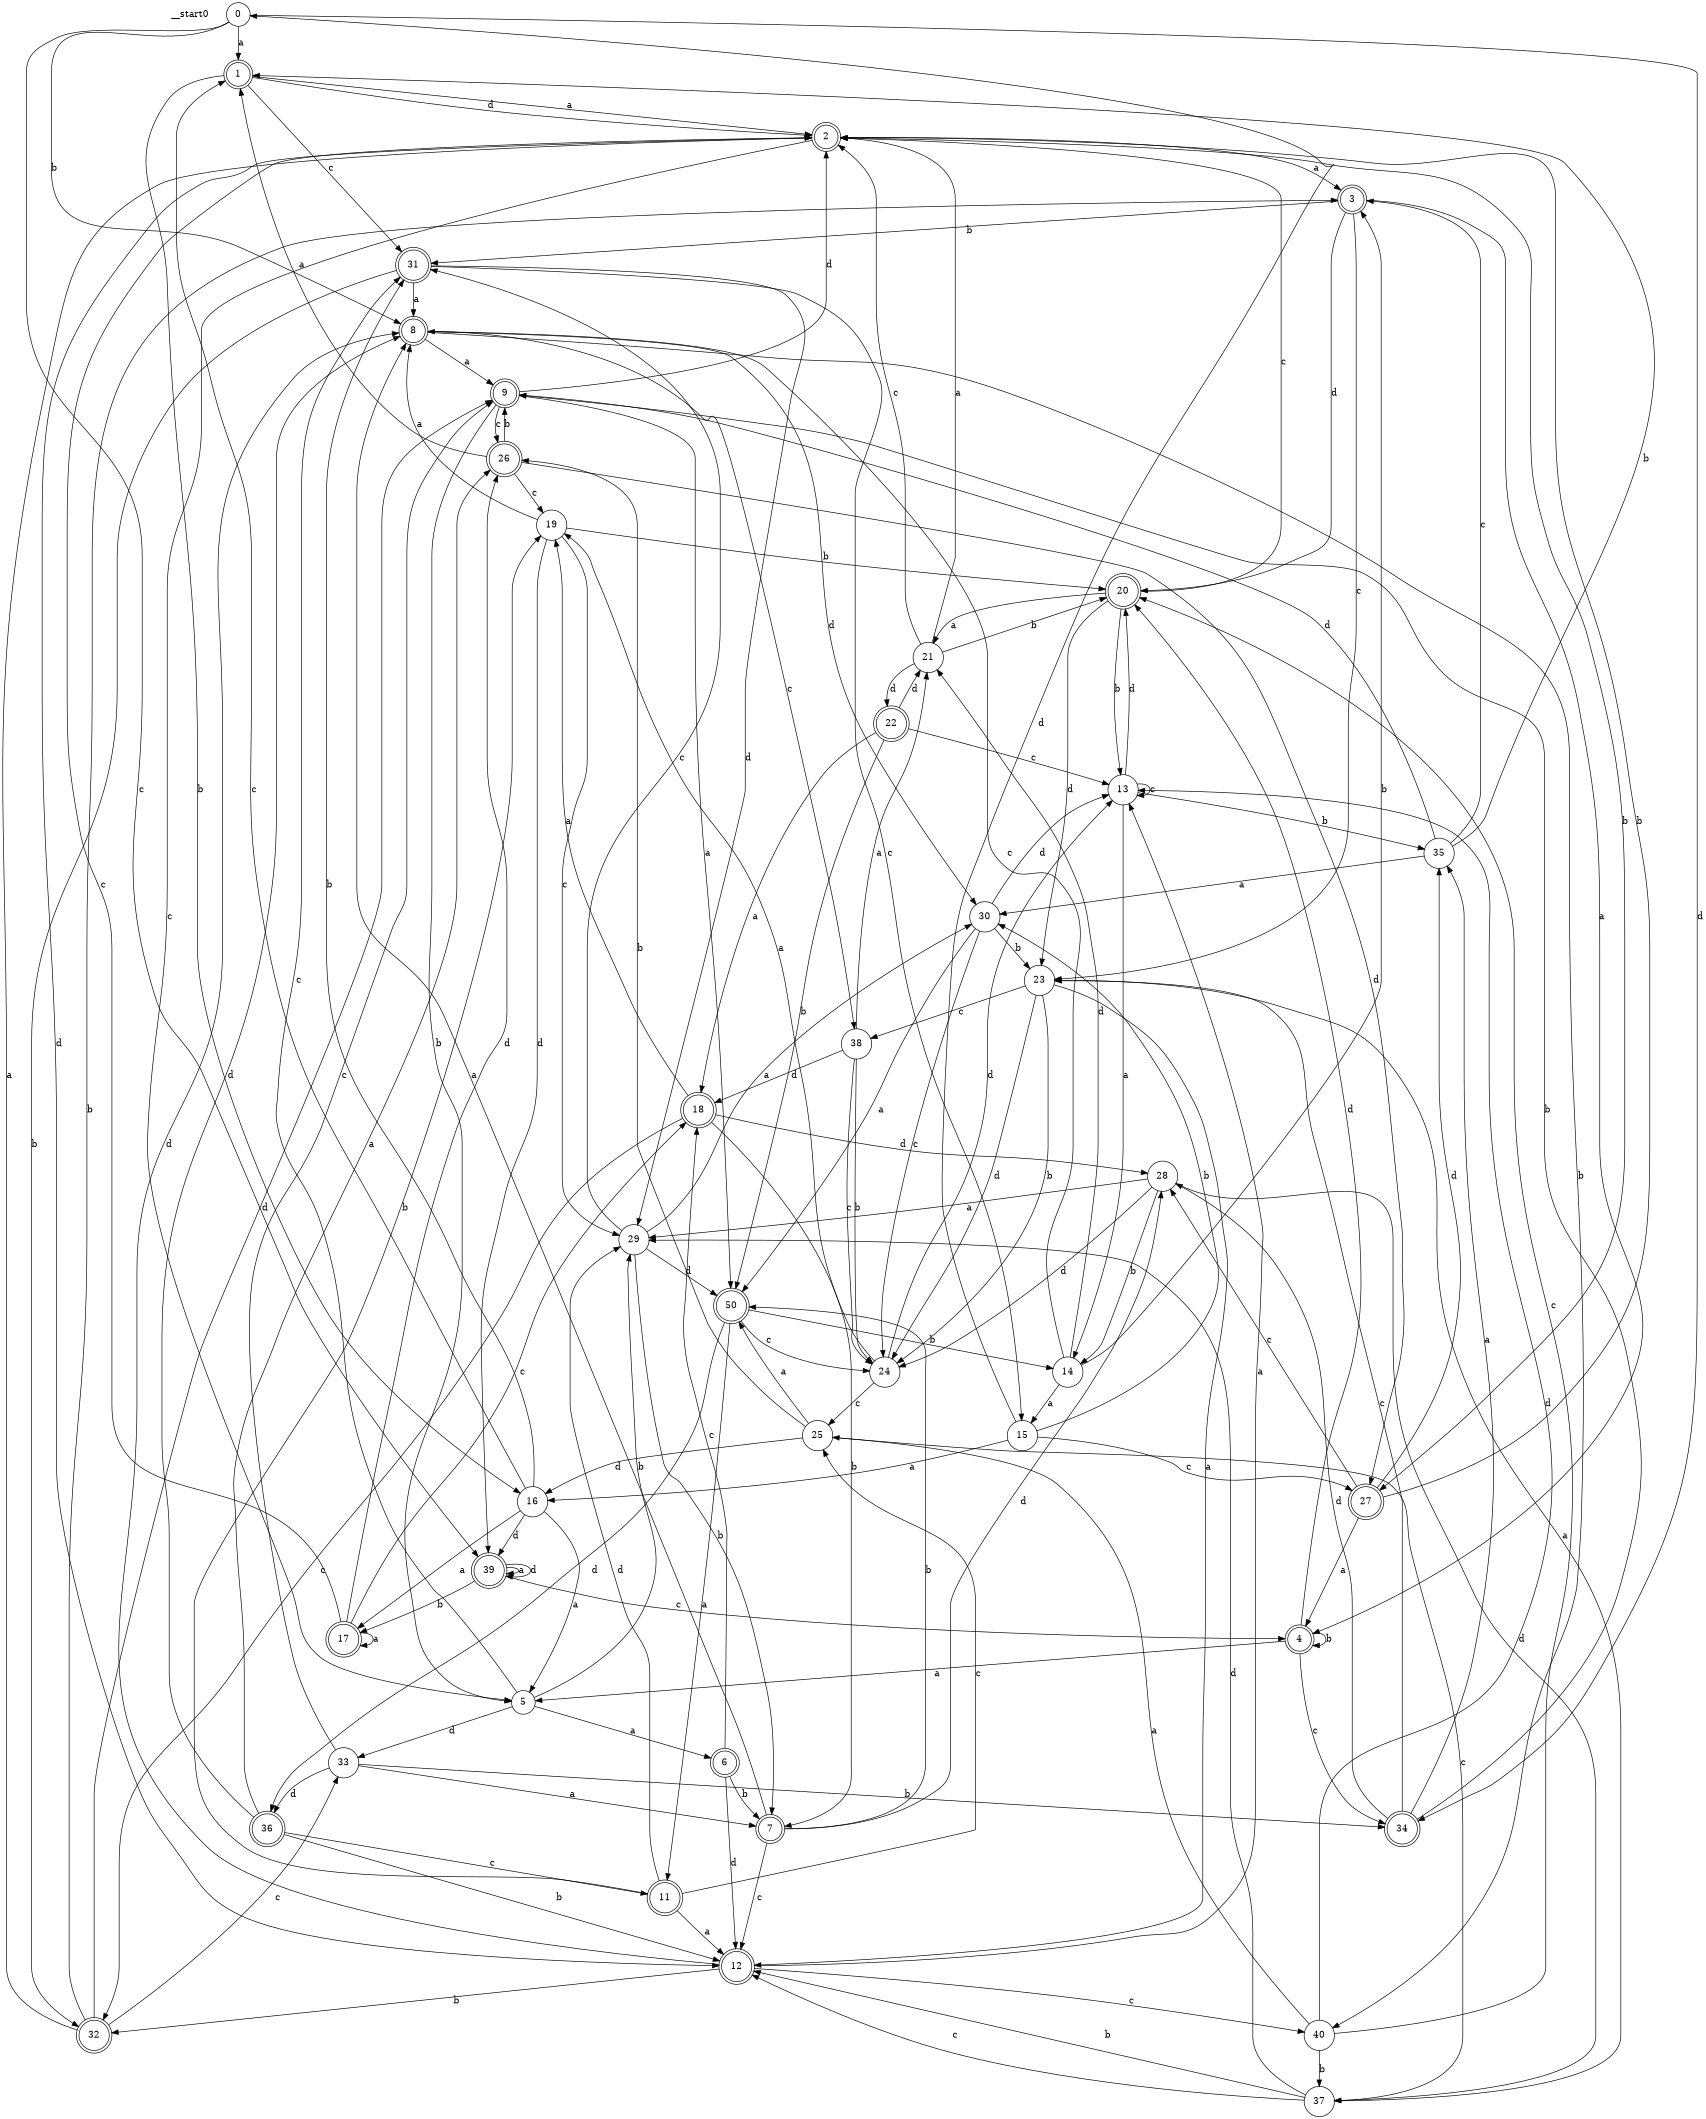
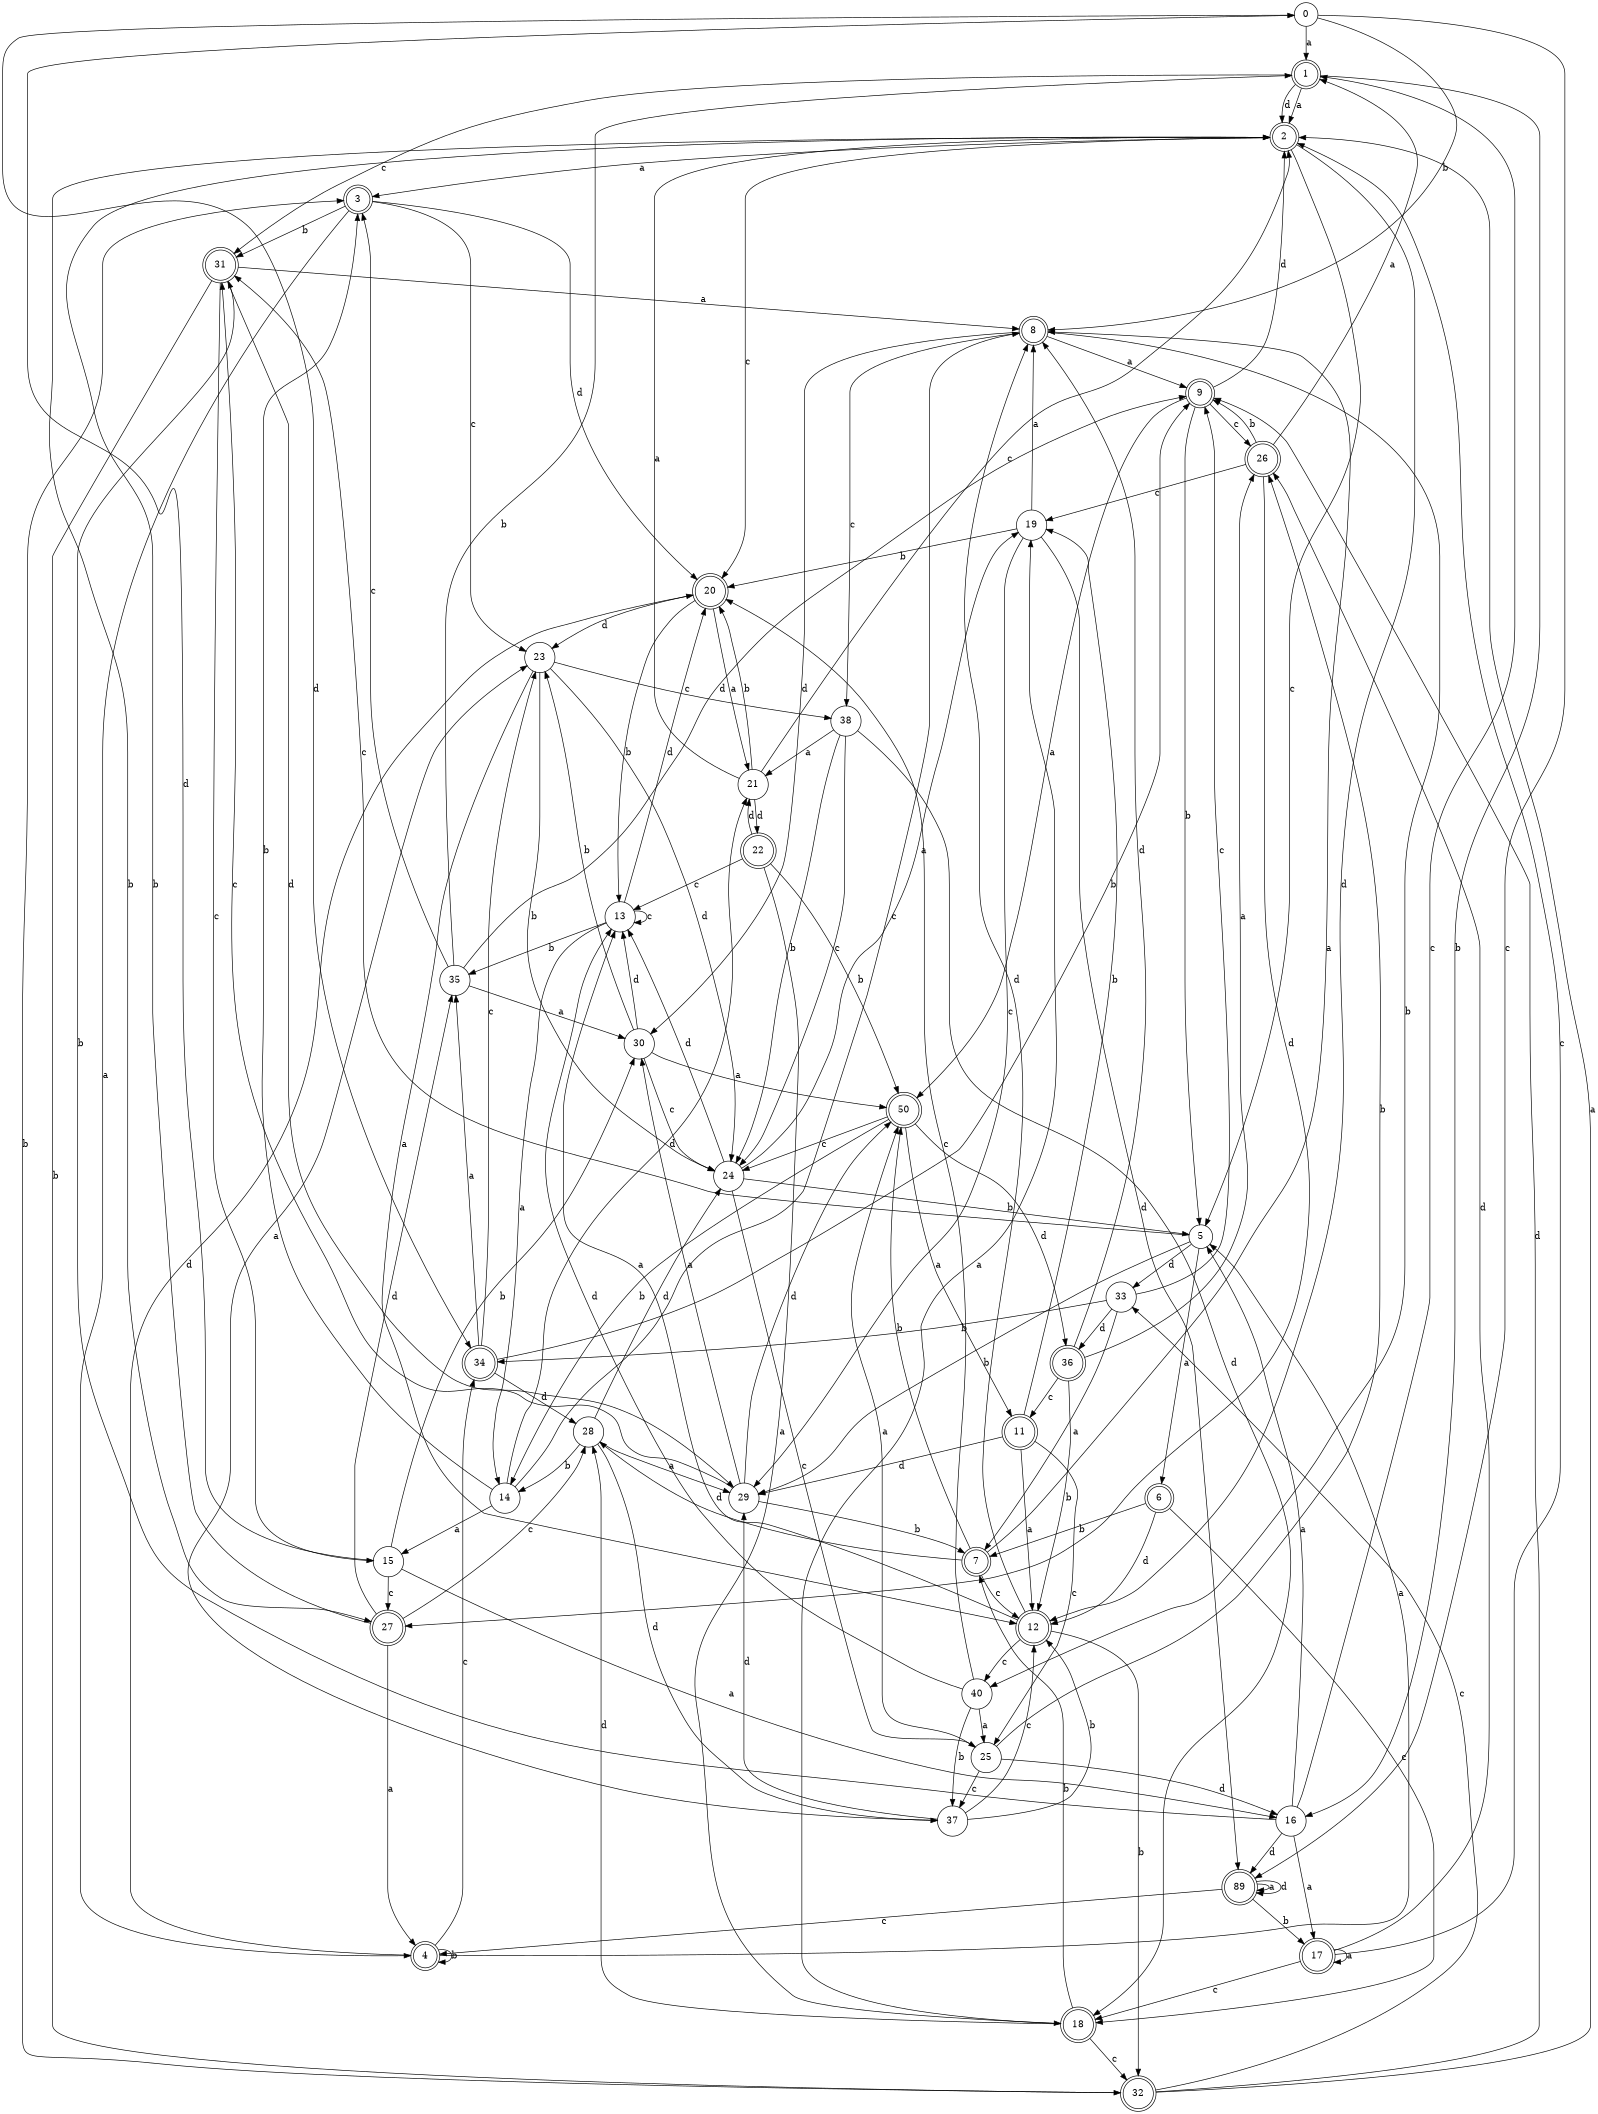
(190, 14) -> none
(1281, 225) -> (814, 167)
none -> (974, 1208)
(489, 1571) -> (1240, 1887)
